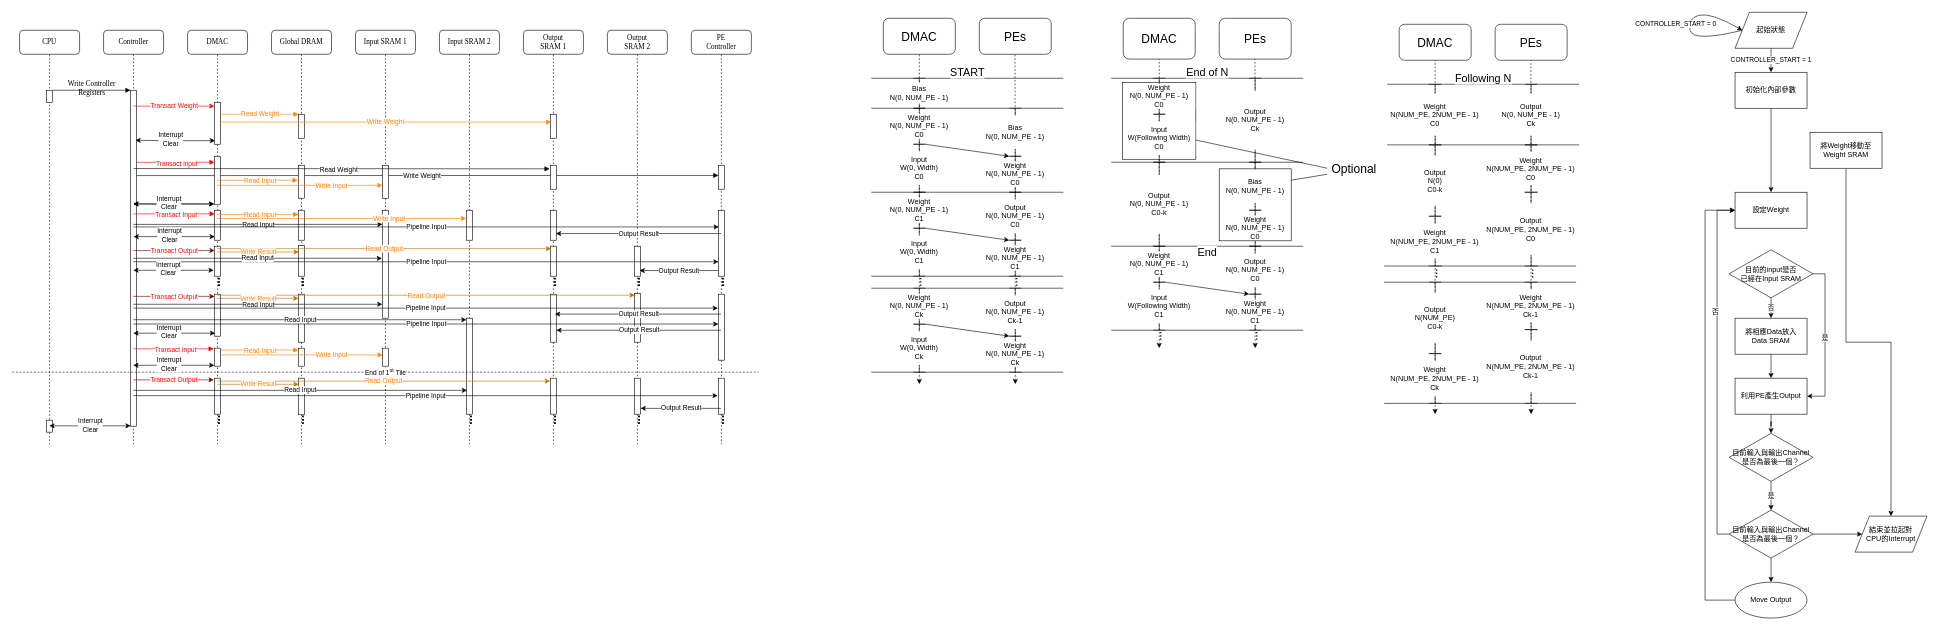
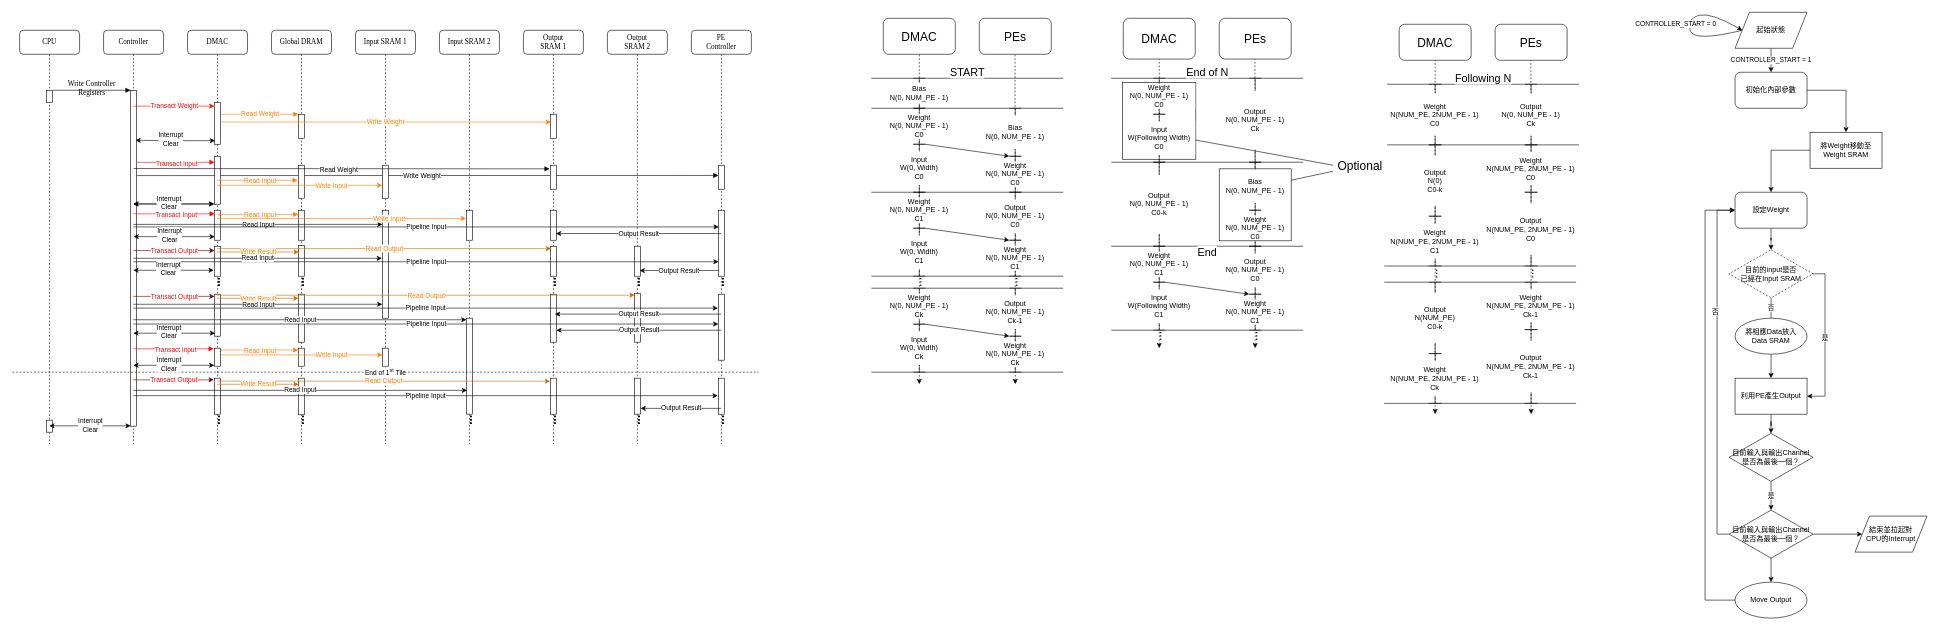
(1772, 90) -> (1772, 90)
(1772, 128) -> (1846, 90)
(1355, 168) -> (1361, 165)
(1772, 210) -> (1772, 210)
none -> (1772, 239)
(1772, 274) -> (1772, 274)
(1772, 312) -> (1772, 314)
(1772, 336) -> (1772, 336)
(1891, 342) -> (1793, 150)
